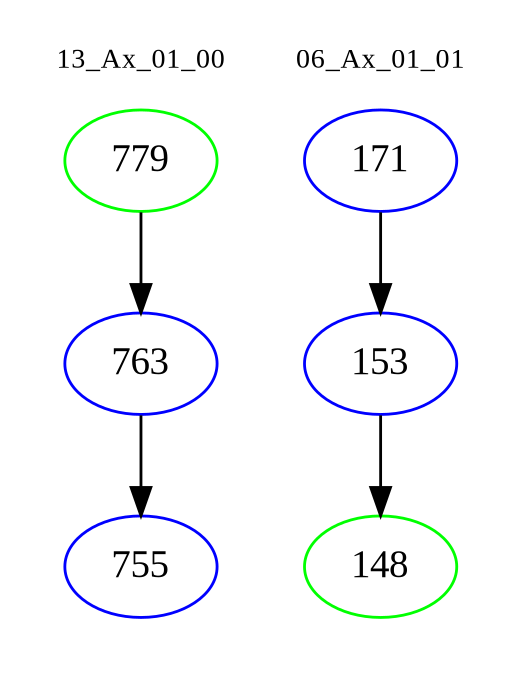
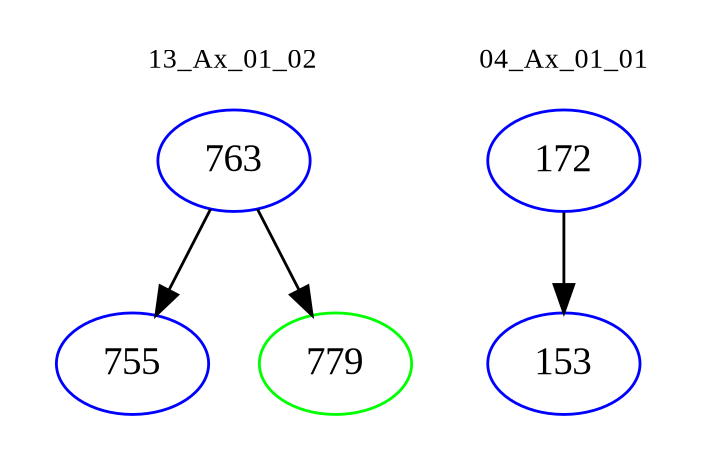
(142, 61) -> (234, 61)
(382, 61) -> (565, 61)
(381, 161) -> (564, 161)
(141, 248) -> (278, 250)
(381, 567) -> none
